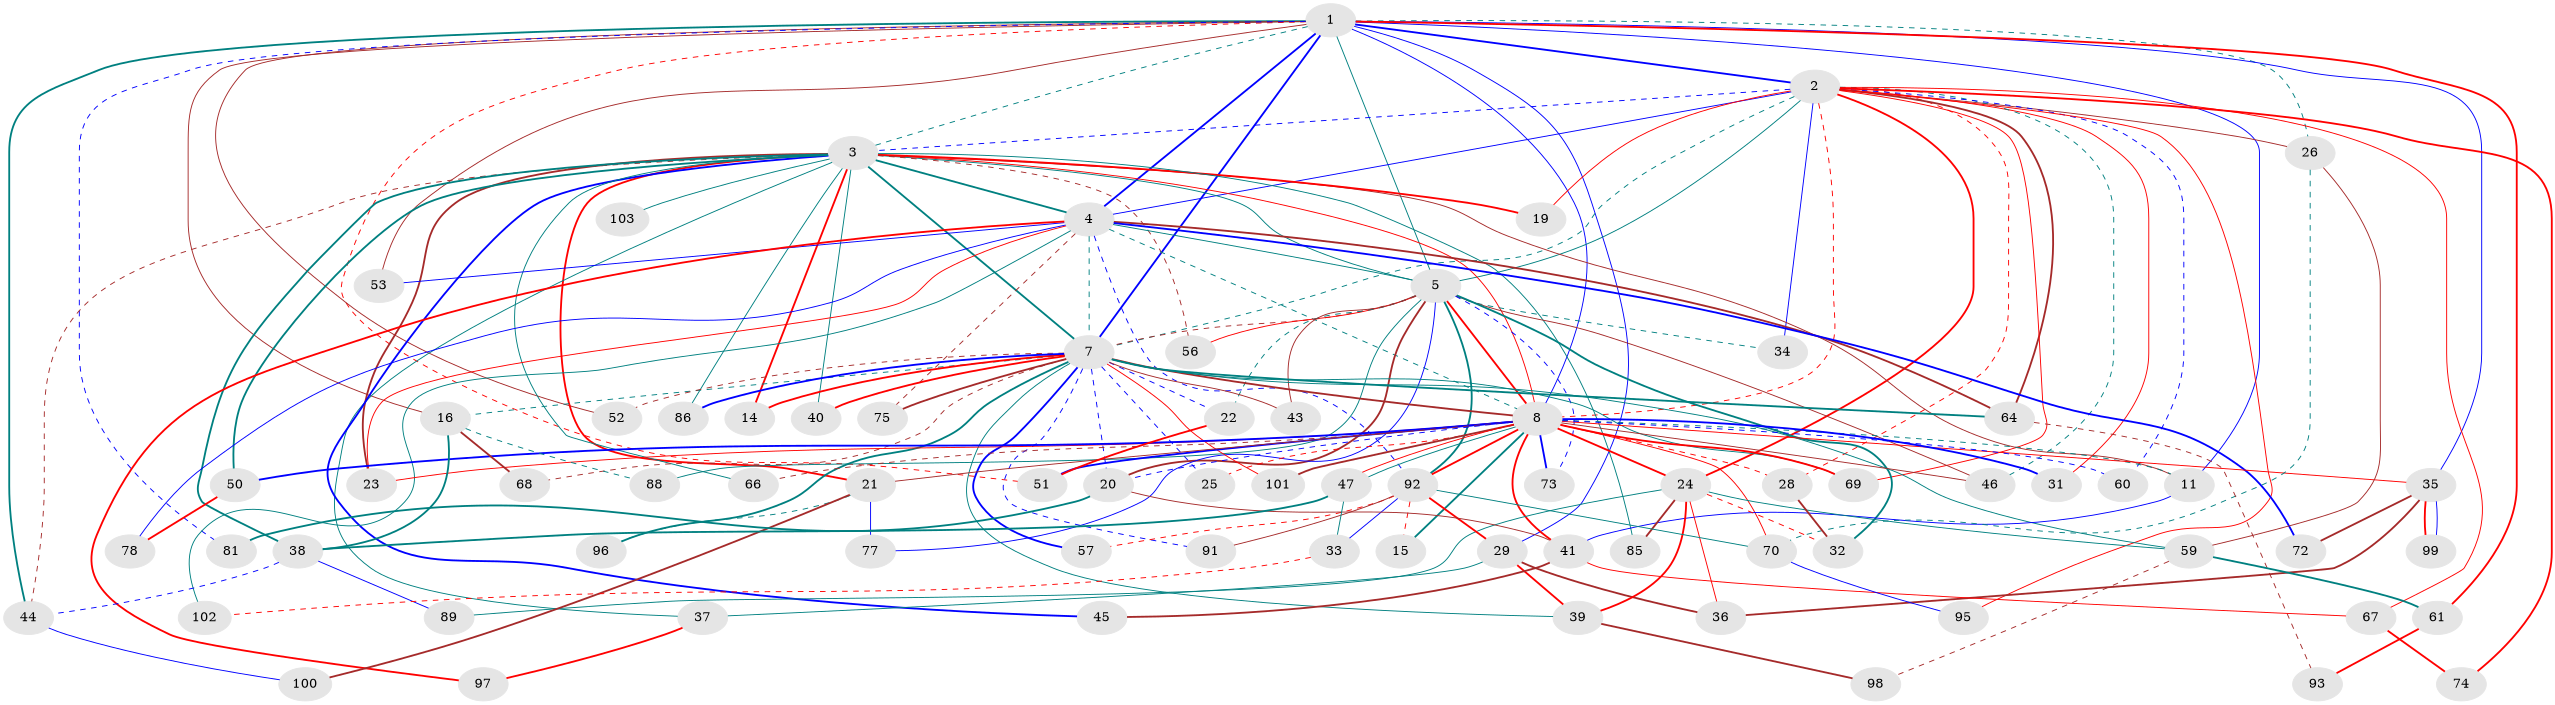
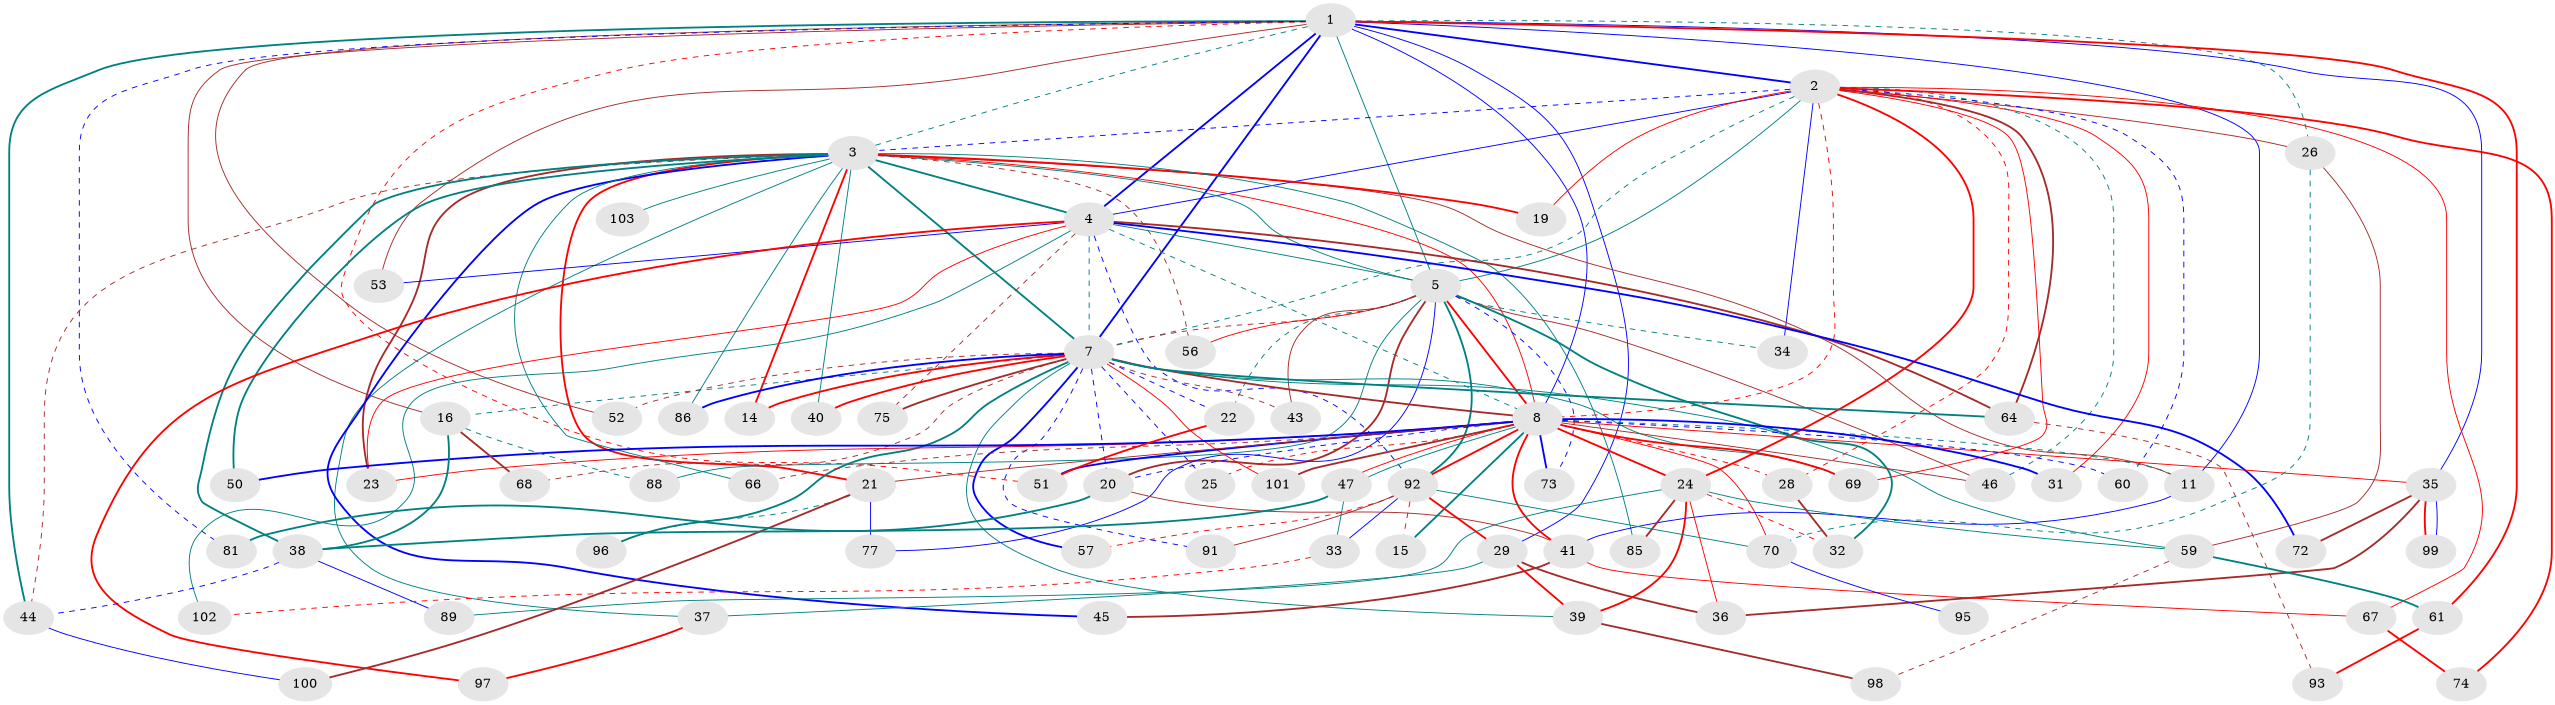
(2242, 301) -> none
(1159, 378) -> (1159, 378)
(130, 551) -> none
